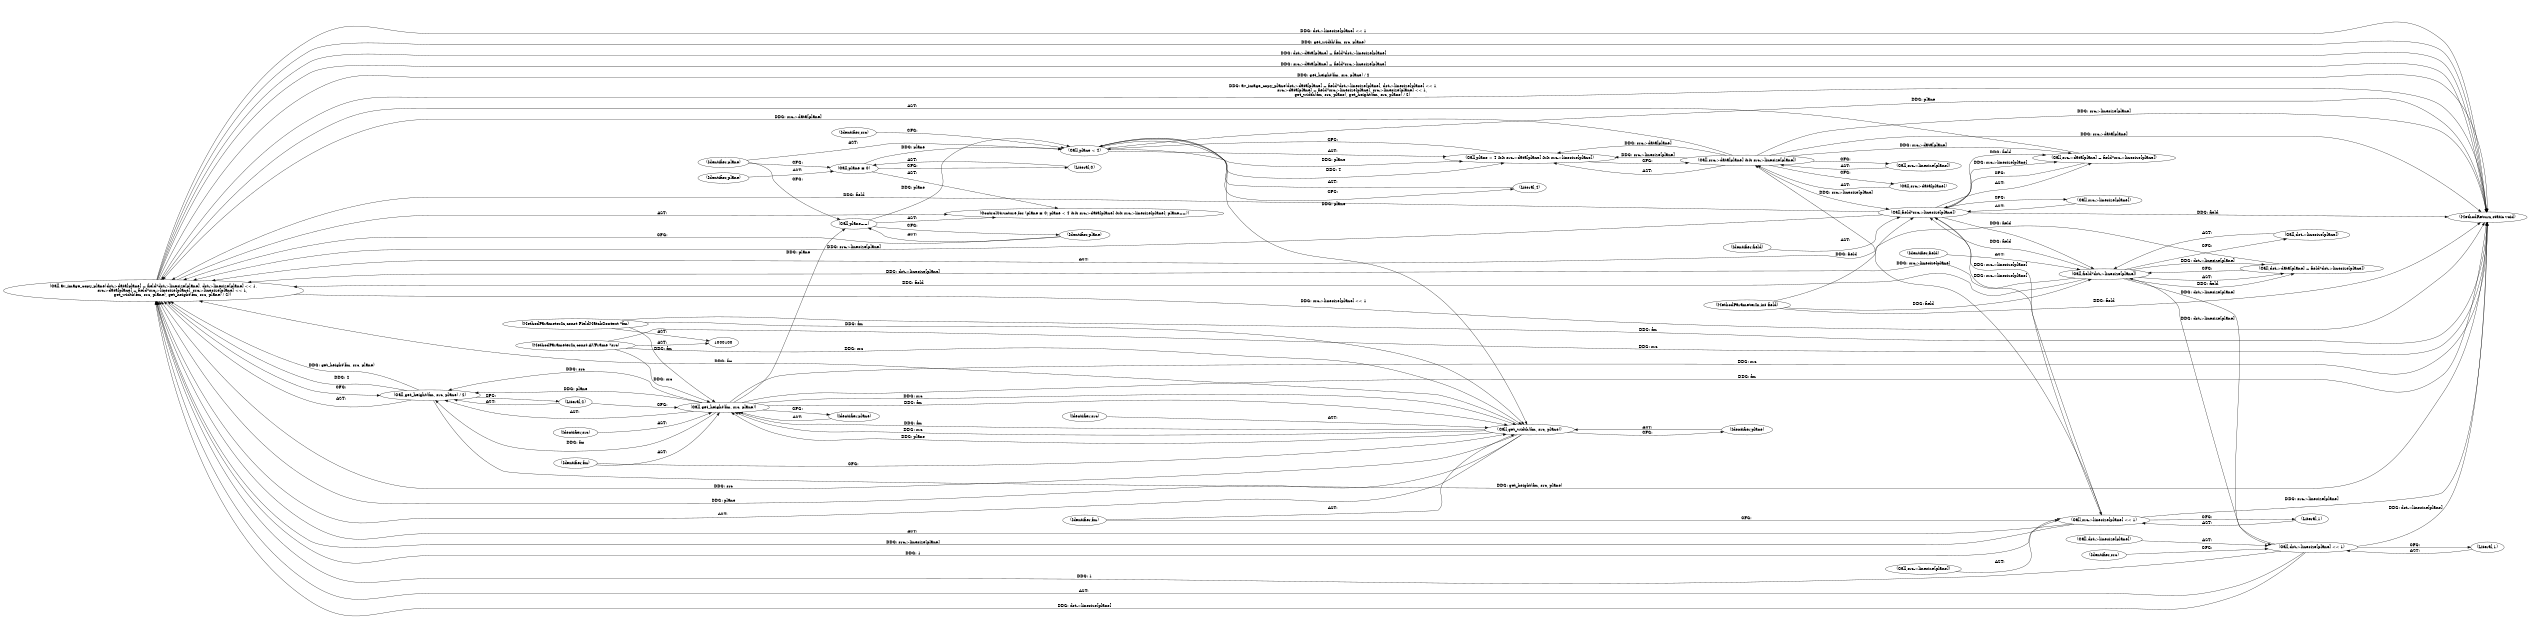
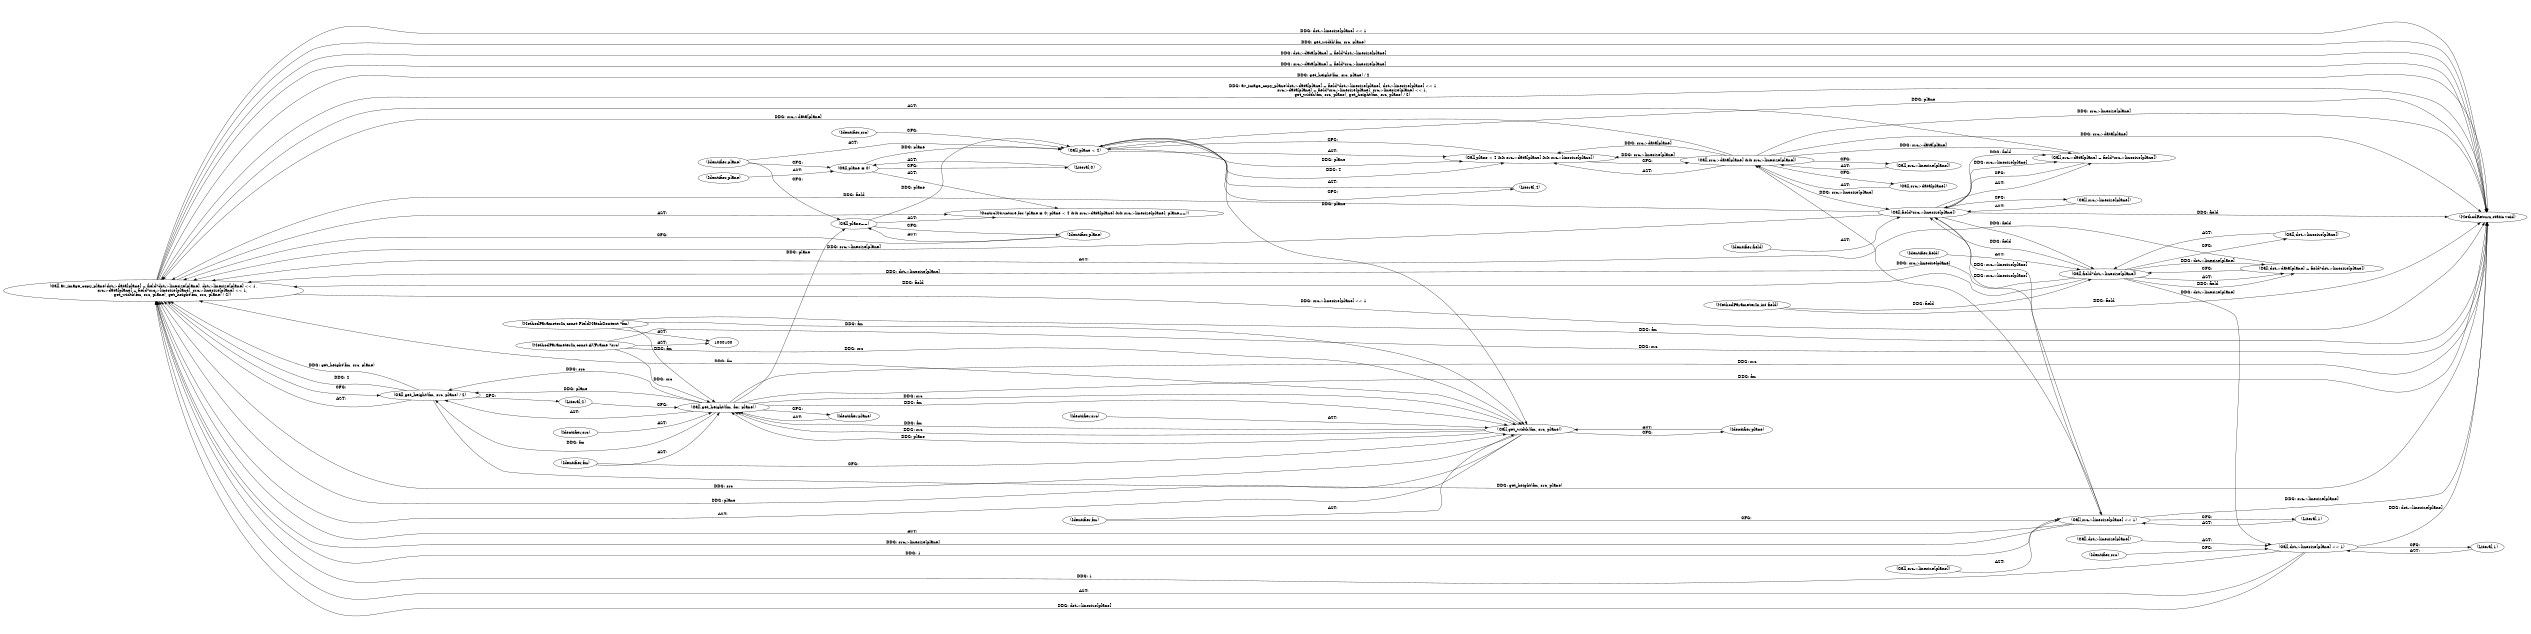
(1851, 273) -> none
(508, 405) -> none
(723, 407) -> (723, 407)
(2205, 410) -> none
